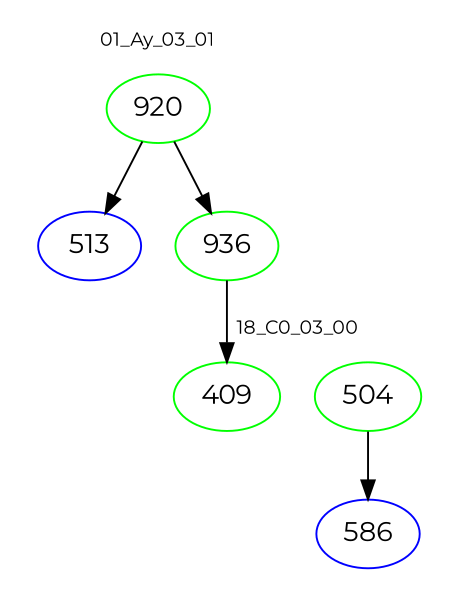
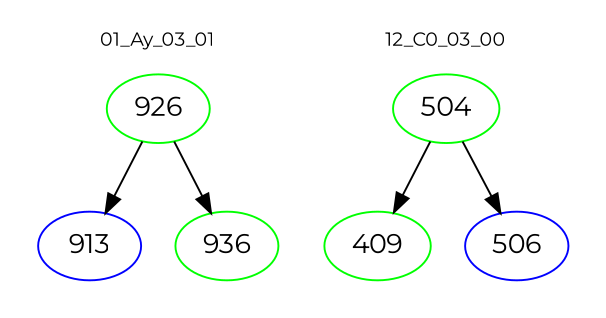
(158, 109) -> (158, 109)
(90, 246) -> (90, 246)
(227, 322) -> (416, 168)
(297, 329) -> (446, 41)
(368, 534) -> (517, 246)
